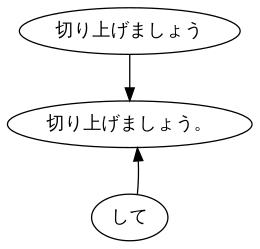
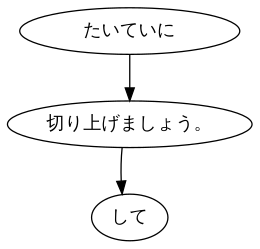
(130, 31) -> (130, 31)
(138, 178) -> (121, 165)
